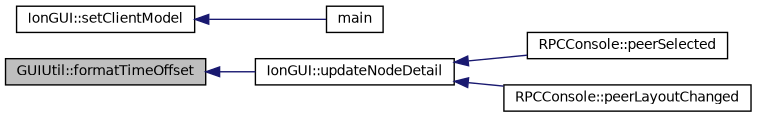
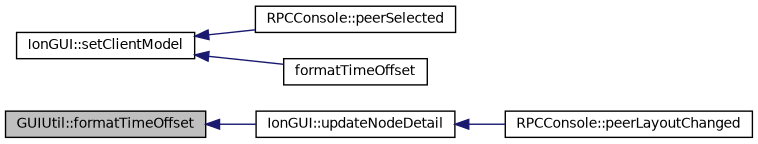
(355, 19) -> (355, 72)
(498, 58) -> (232, 32)
